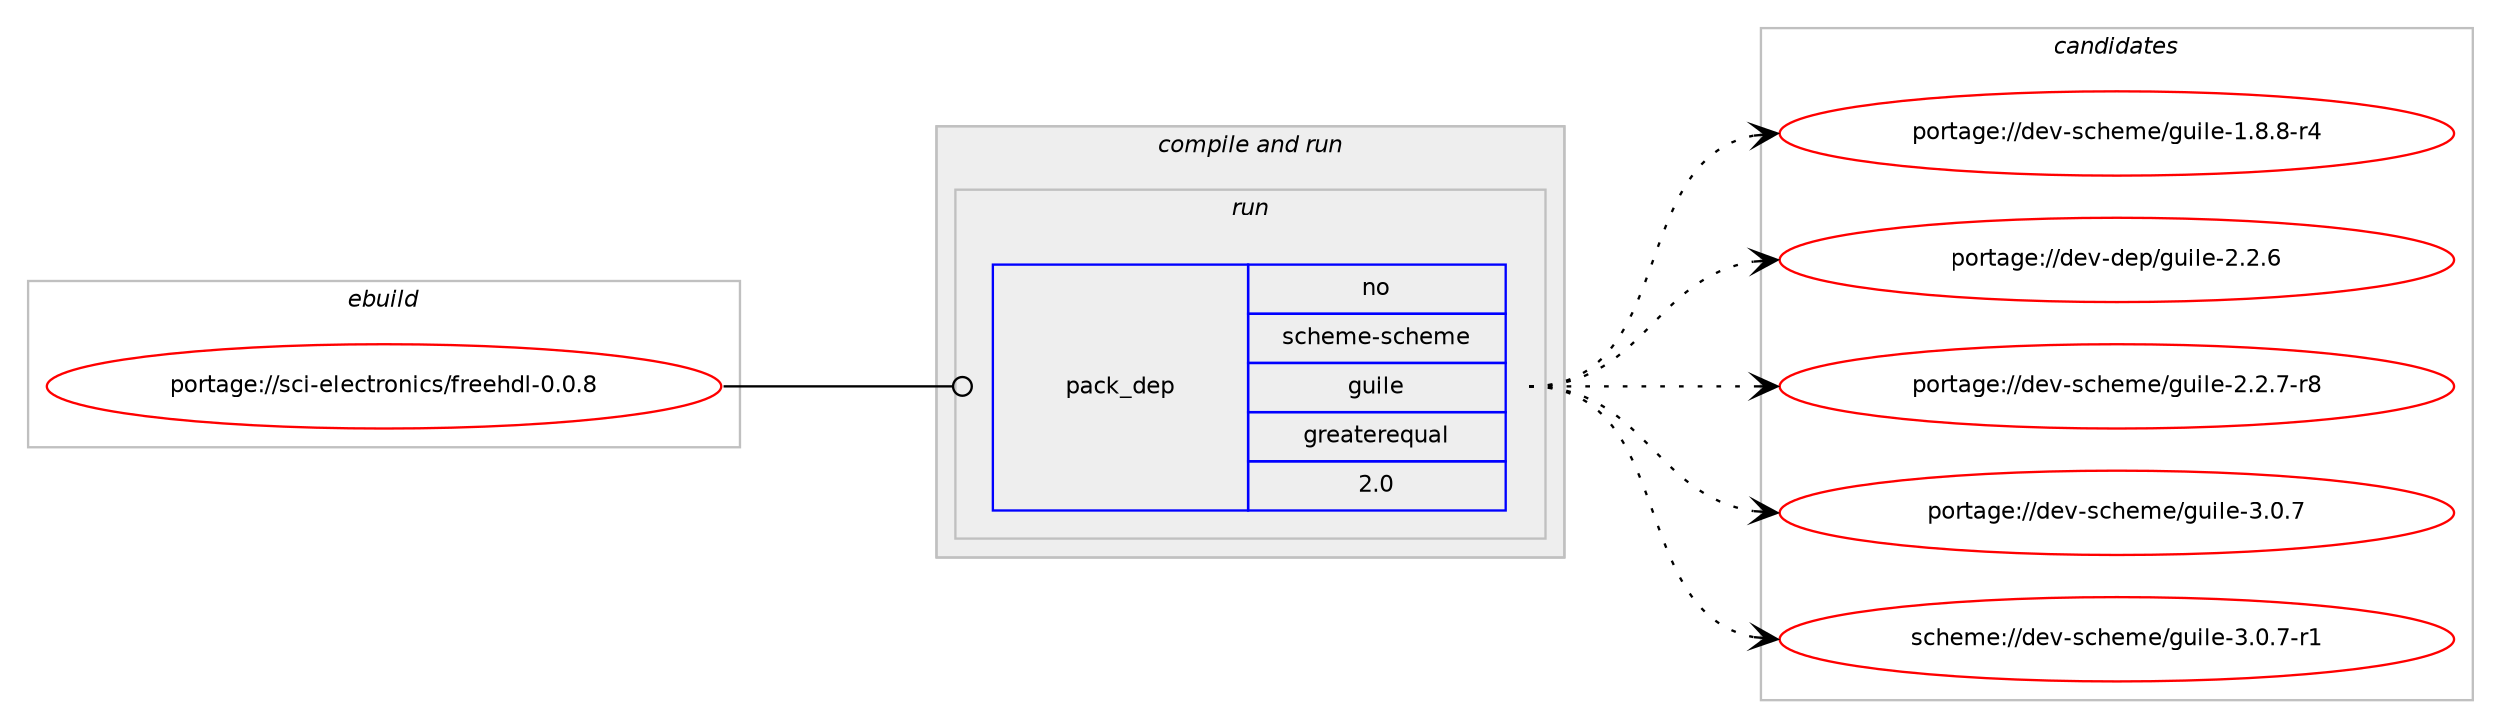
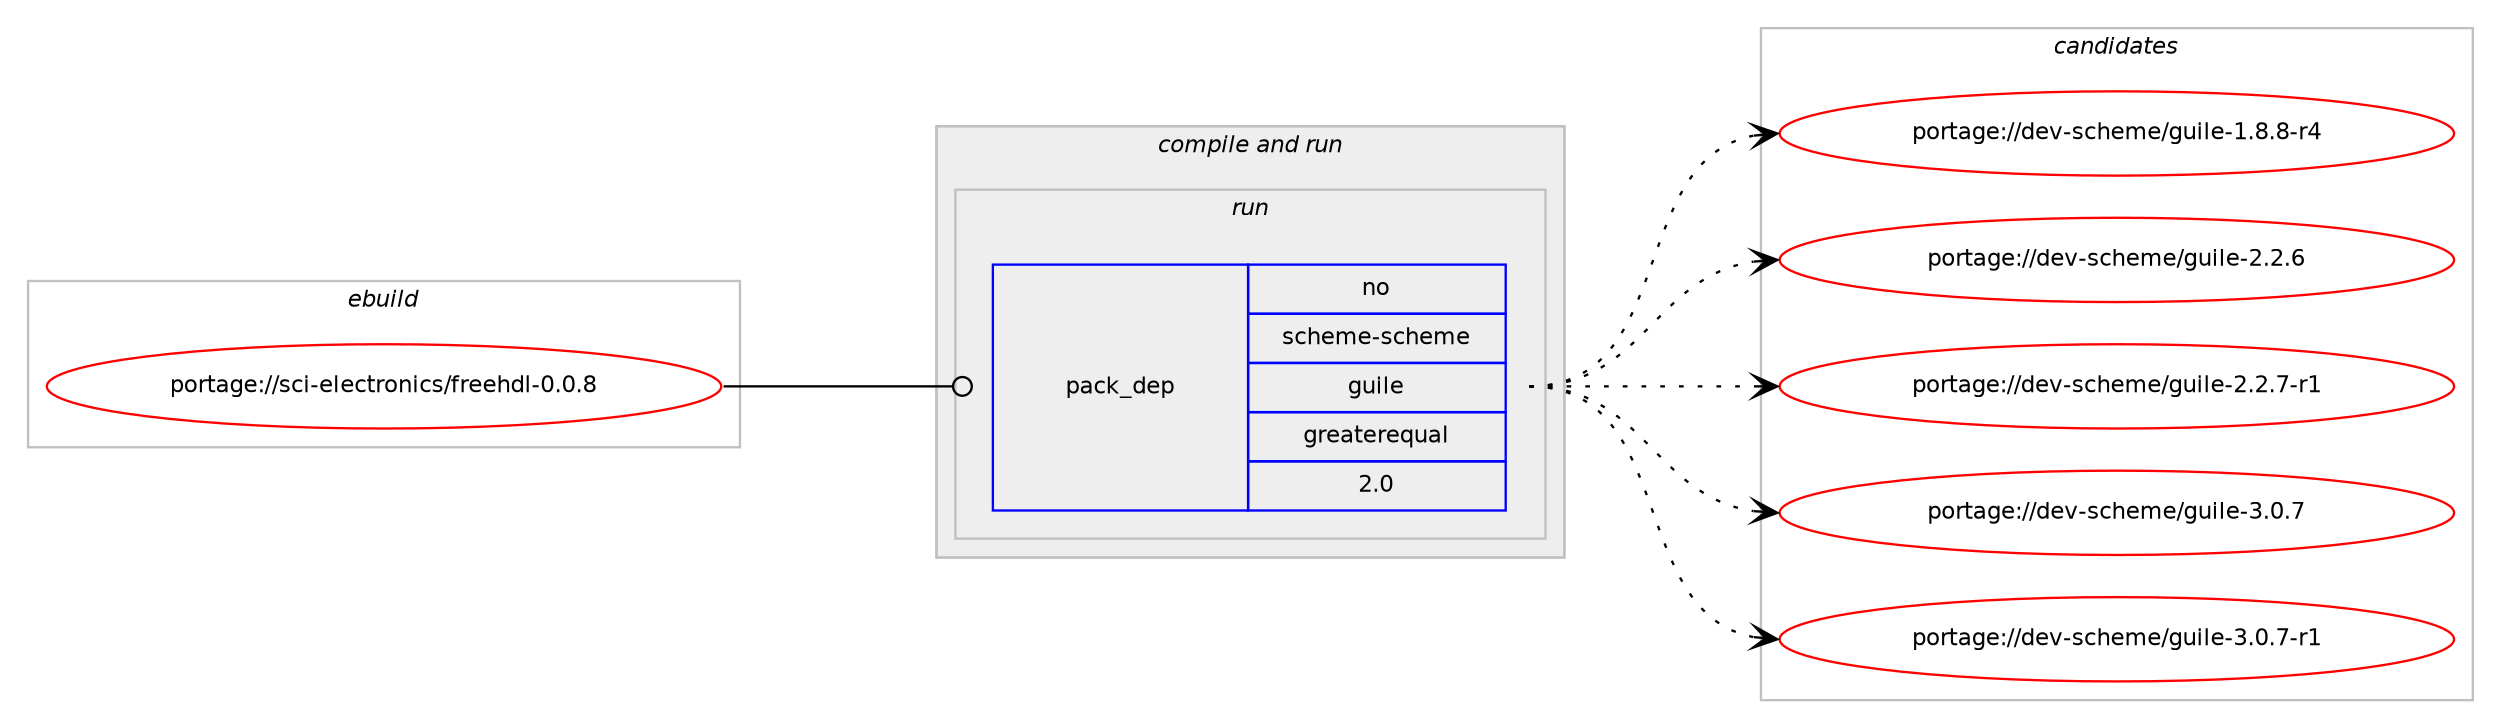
(2117, 260) -> (2117, 260)
(2117, 386) -> (2117, 386)
(2117, 639) -> (2117, 639)
